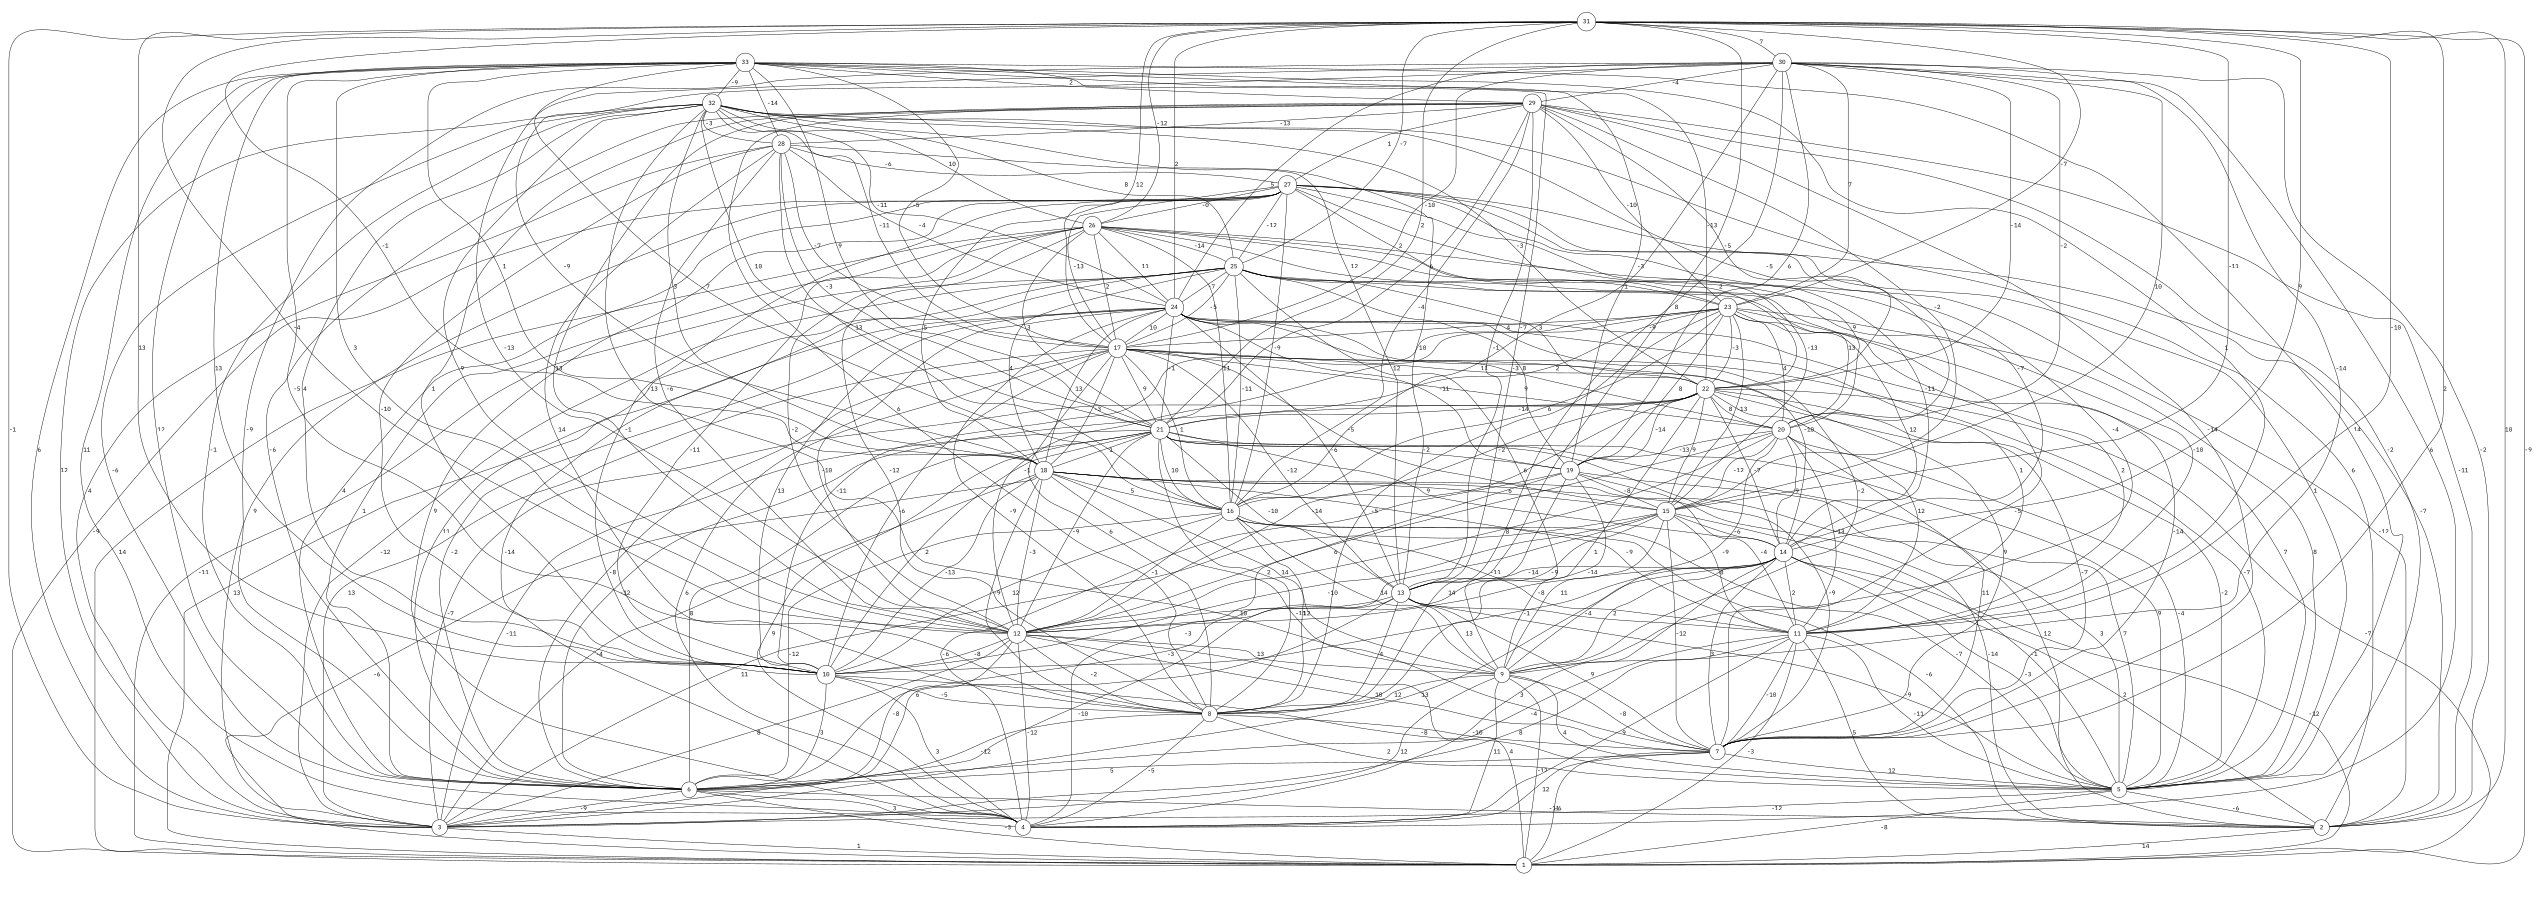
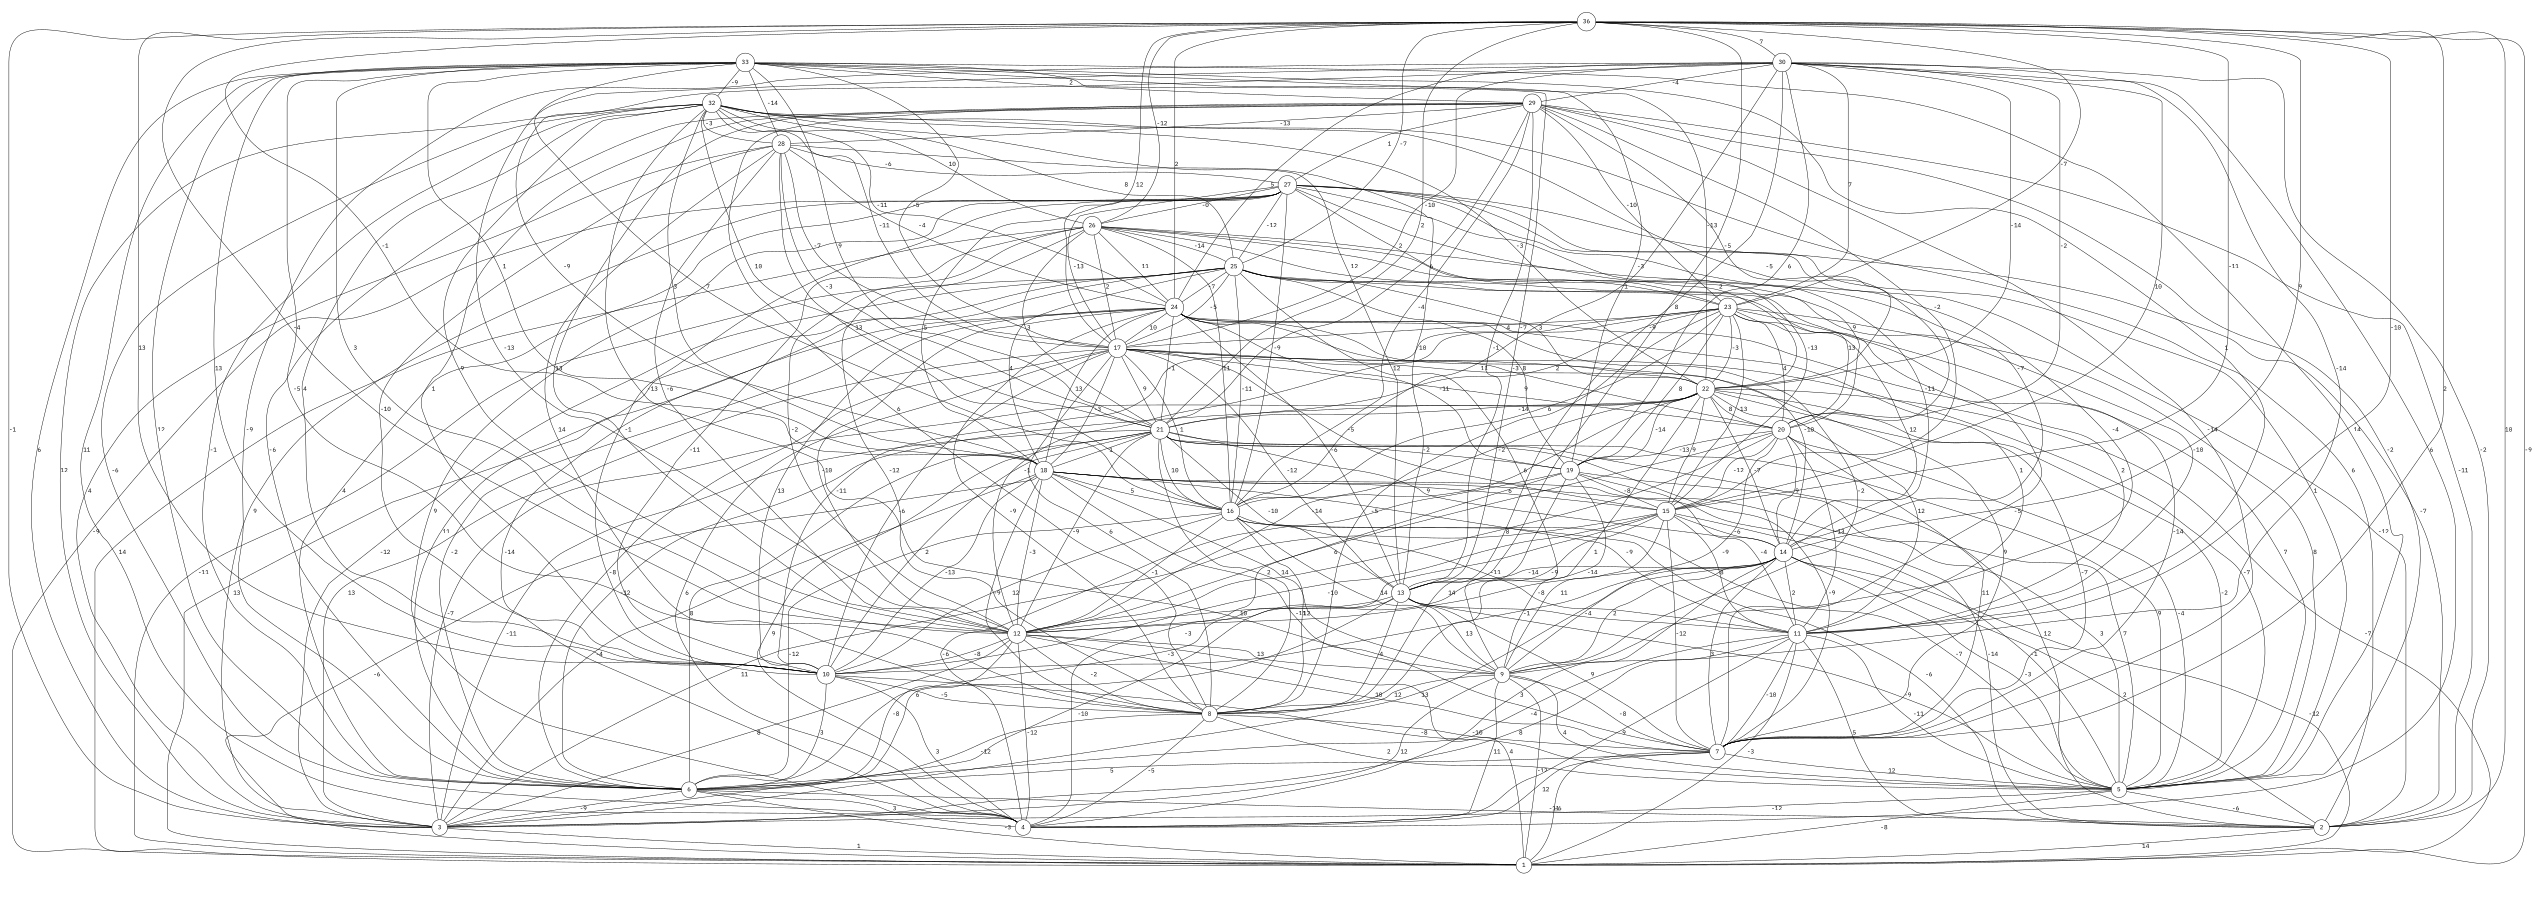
(1586, 22) -> (1586, 22)
(420, 418) -> none
